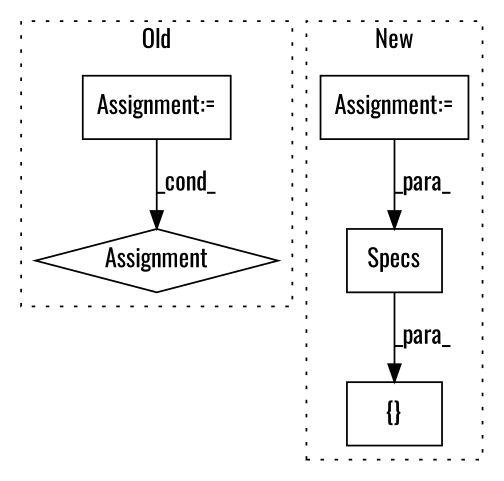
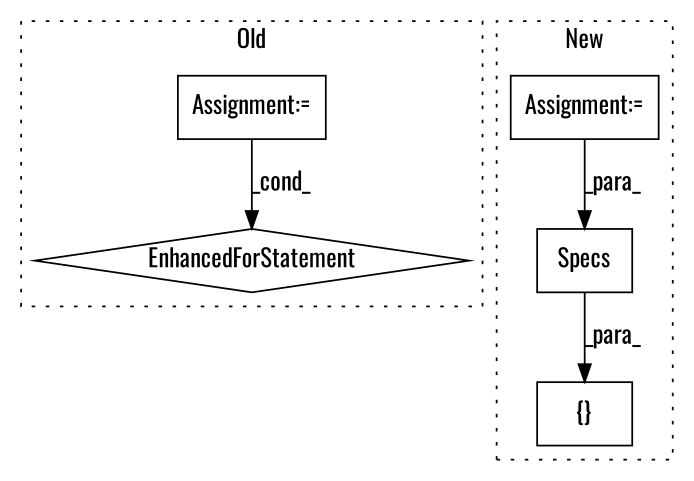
(157, 261) -> (252, 261)
